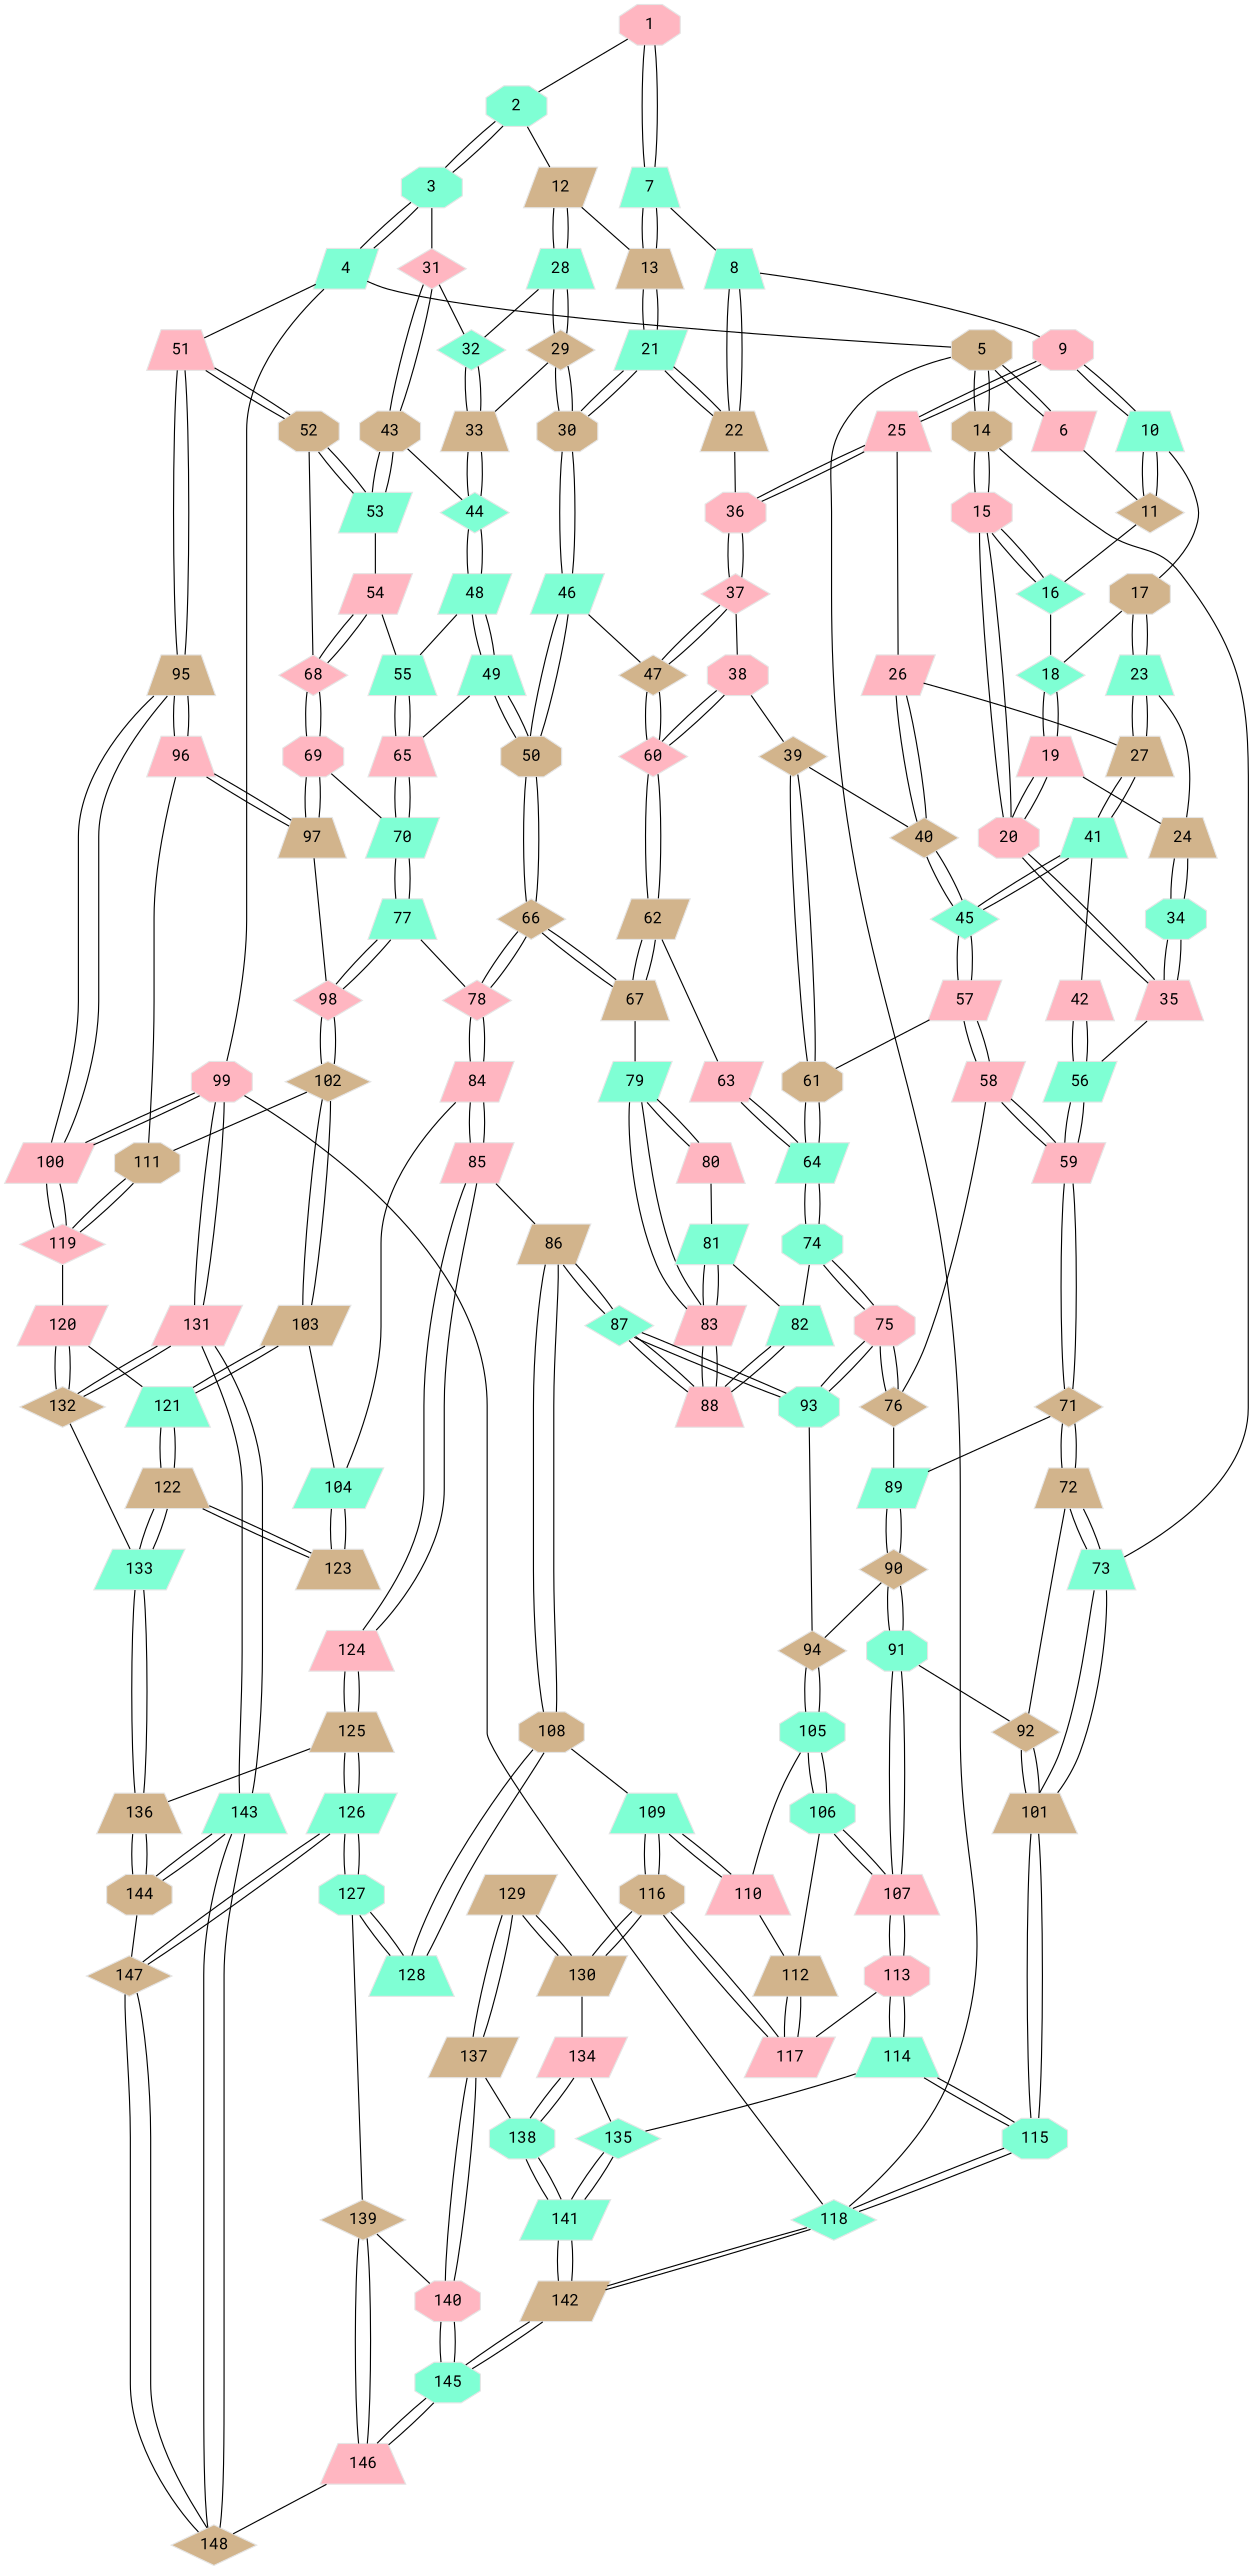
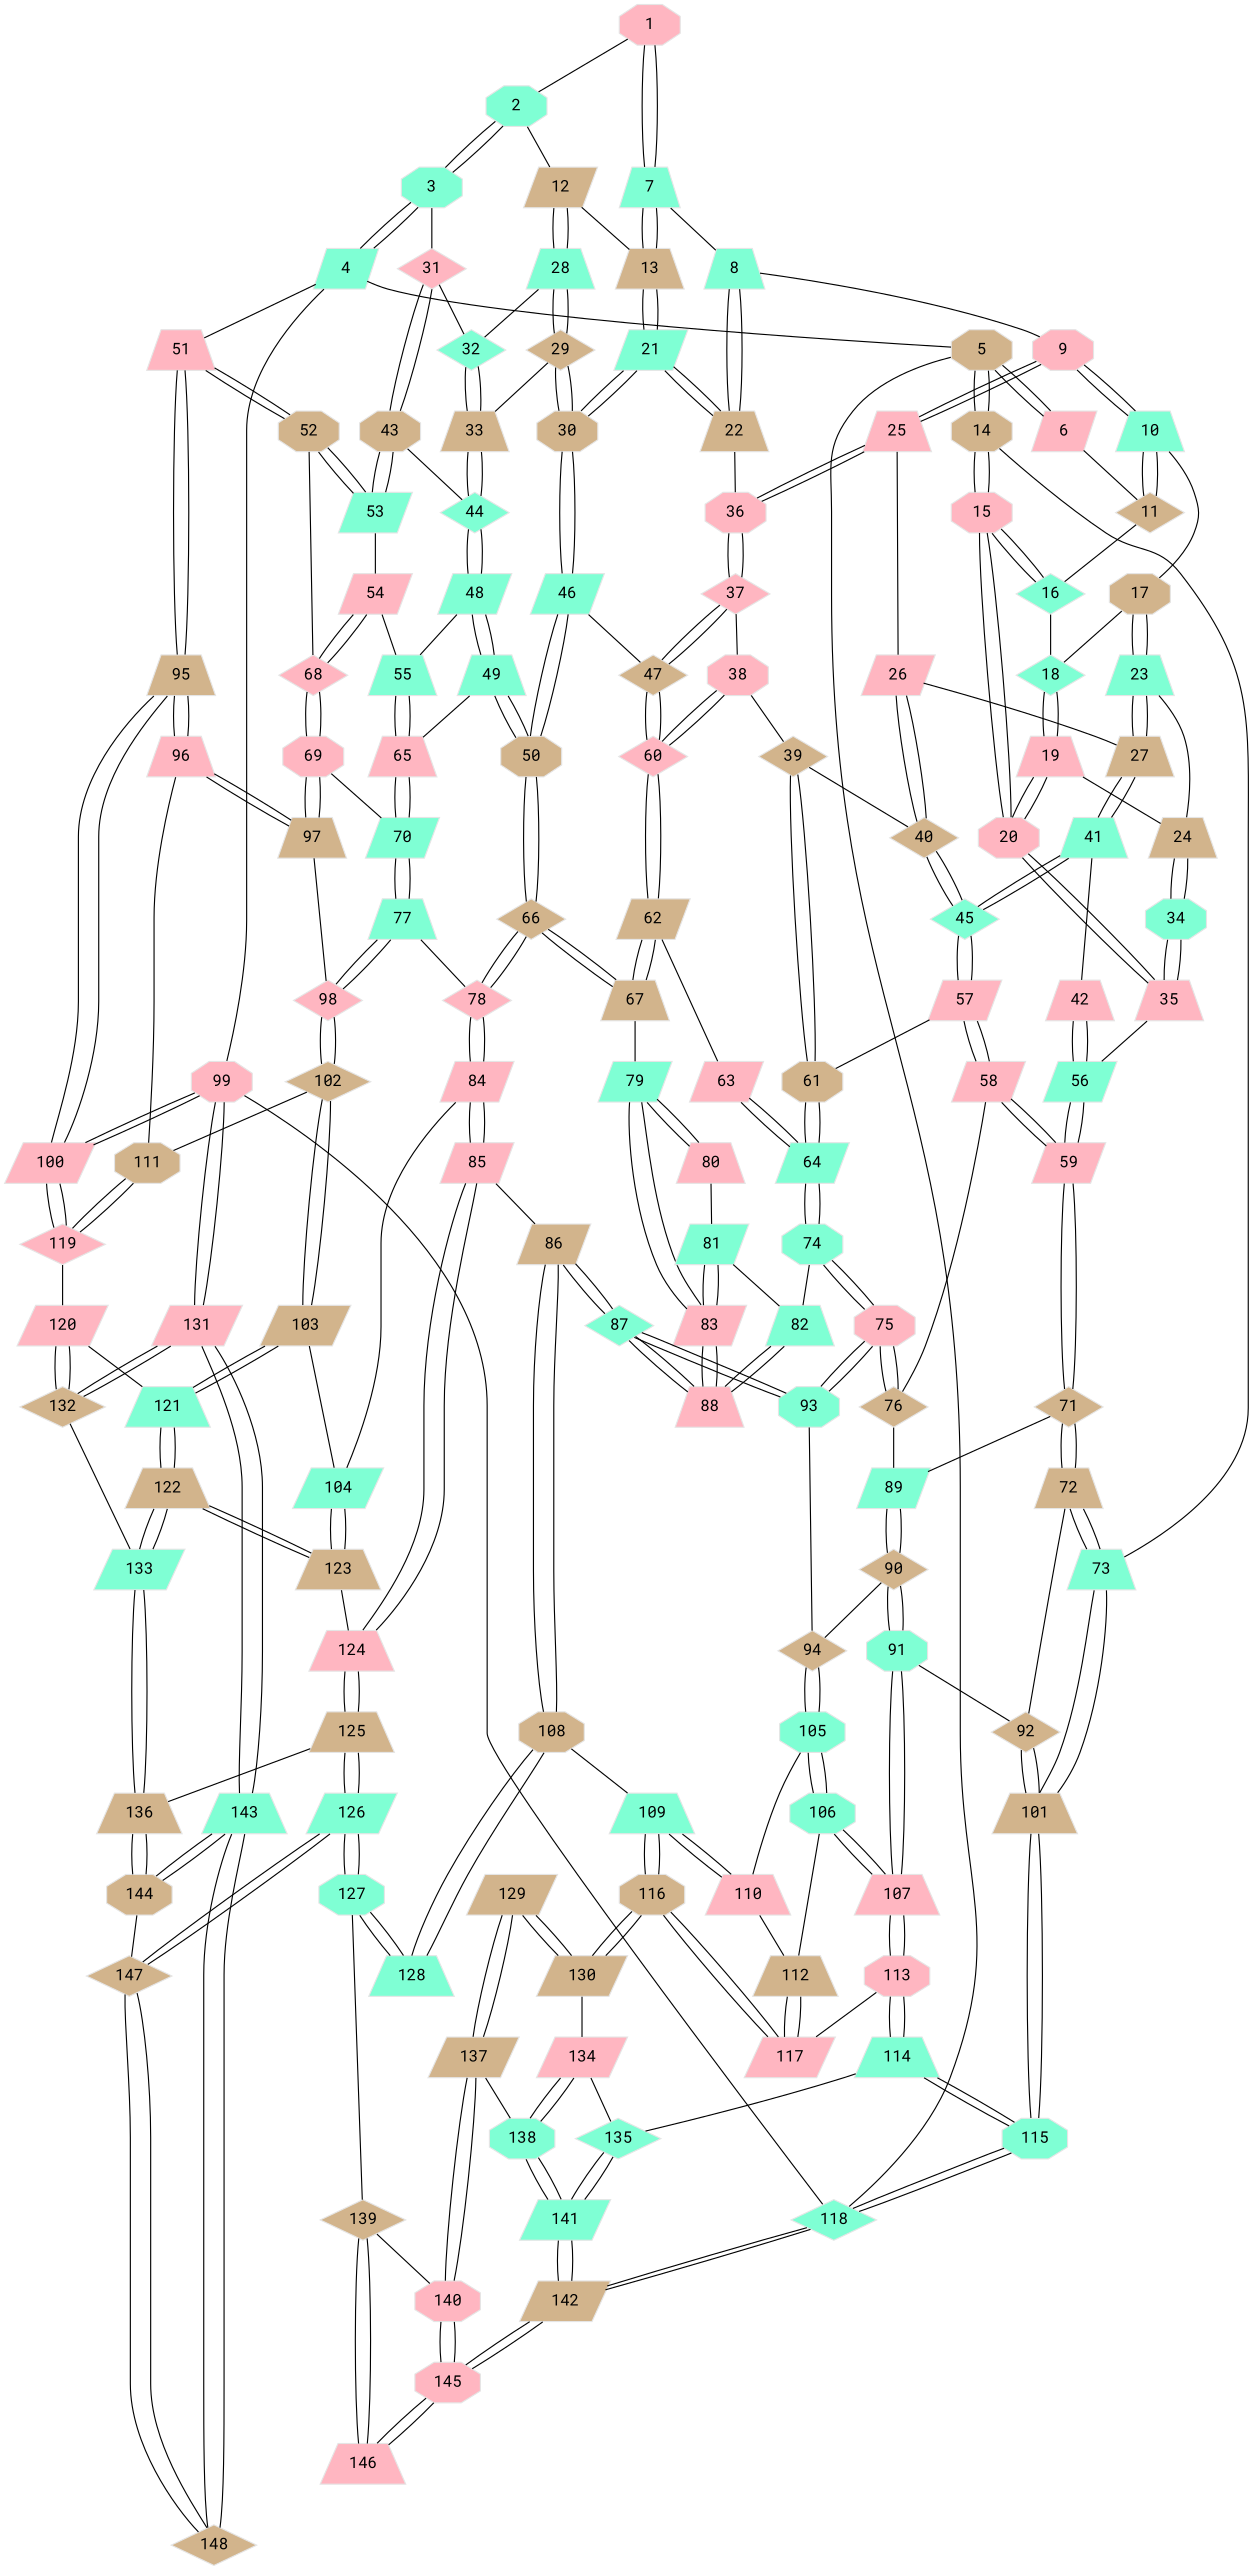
none -> (345, 1610)
(448, 2383) -> (448, 2383)
(280, 2509) -> none
